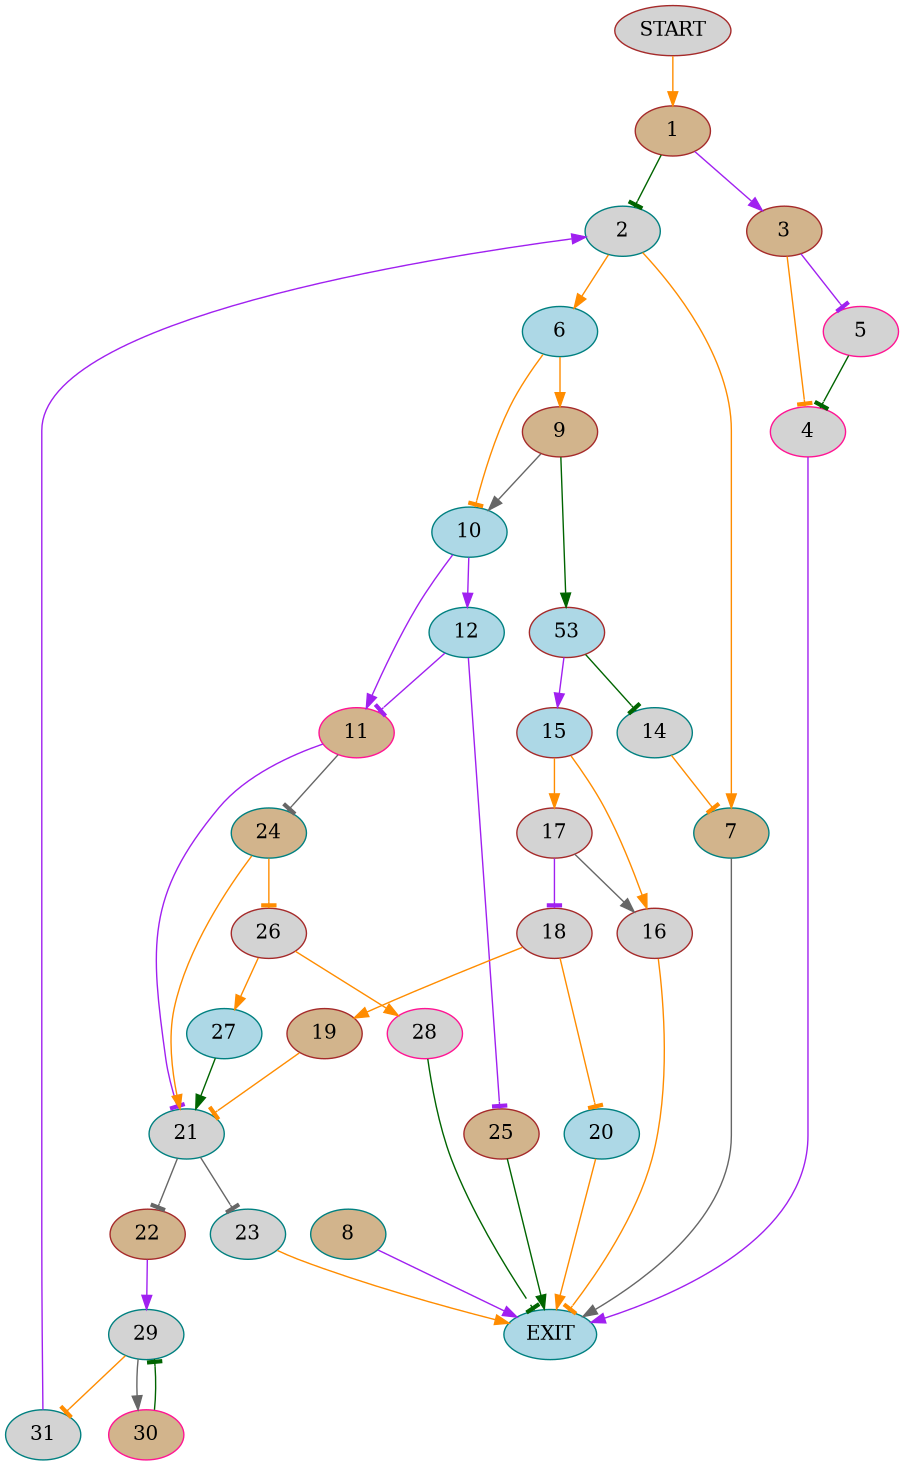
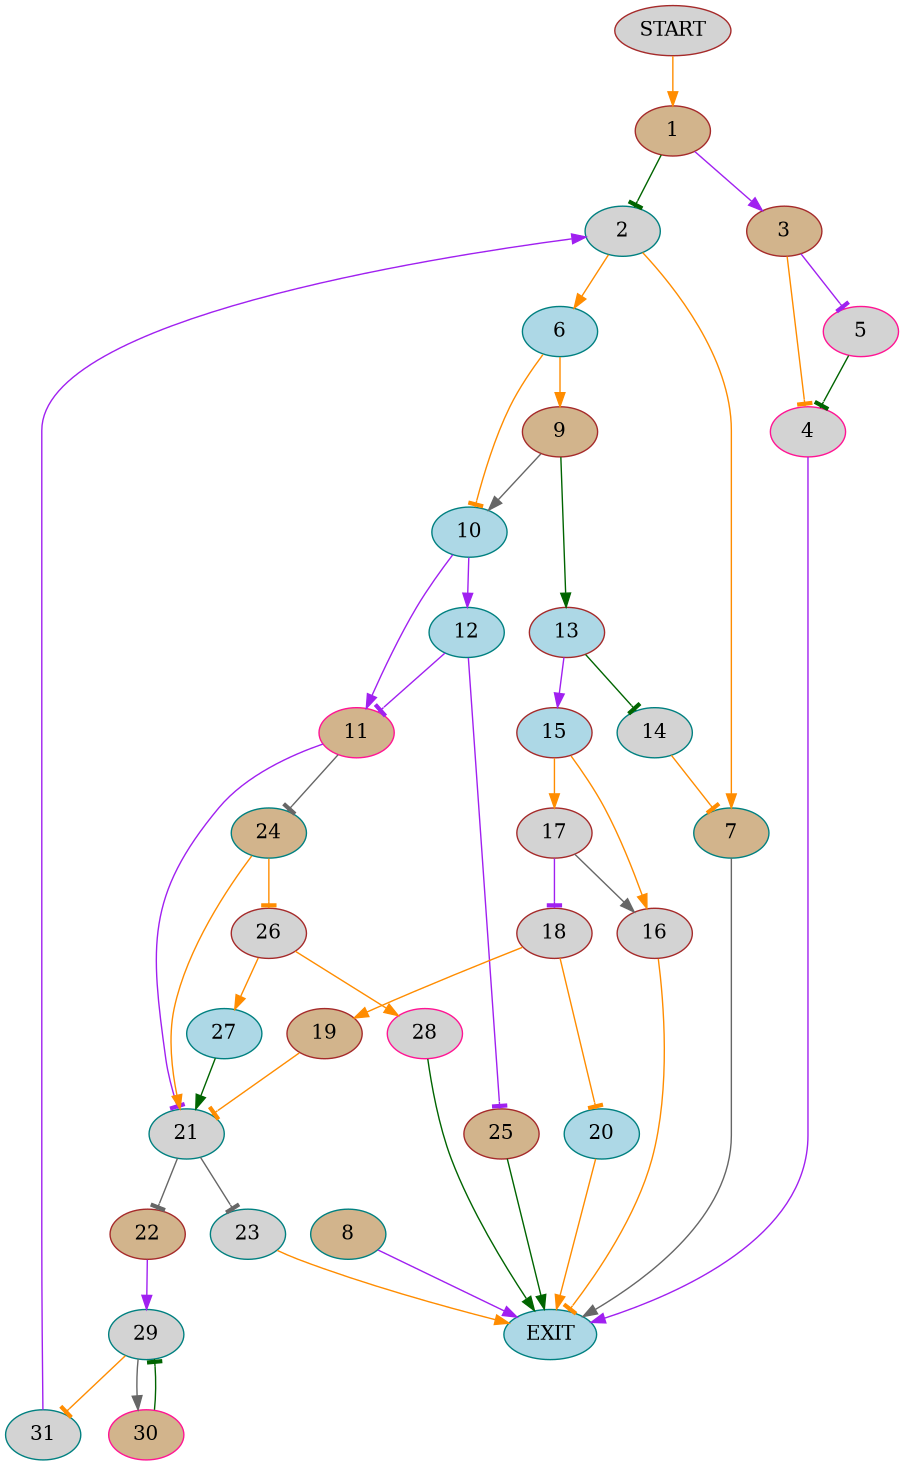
(567, 632) -> (567, 632)
(462, 1185) -> (462, 1185)
